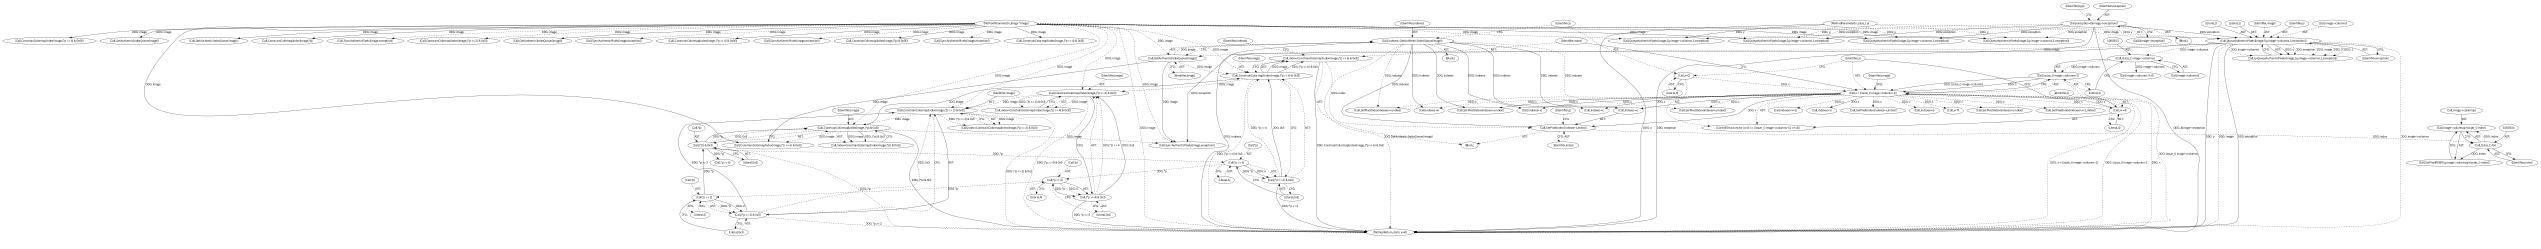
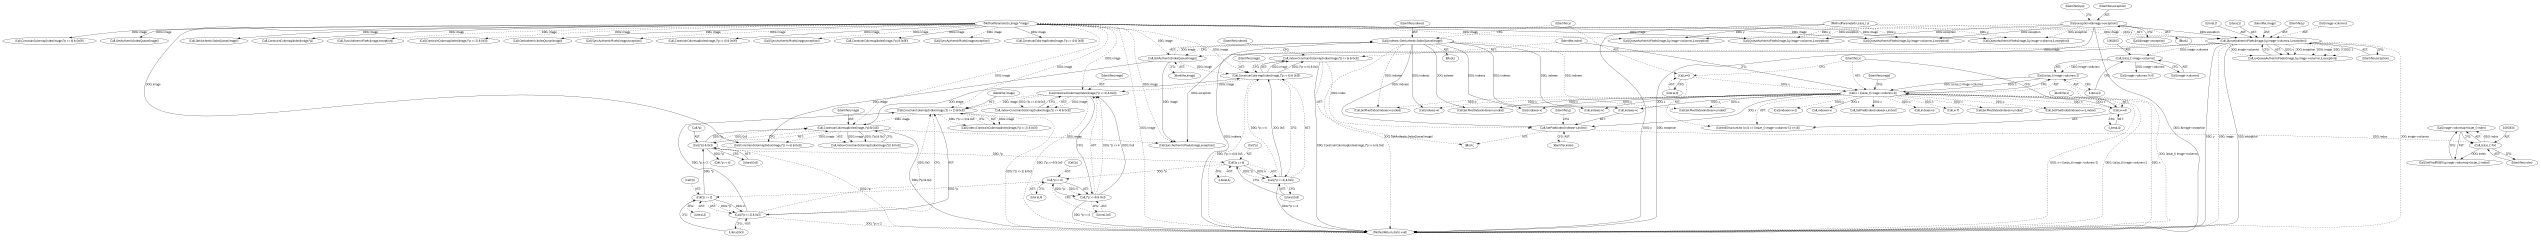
(2461, 111) -> none
(702, 206) -> (702, 206)
